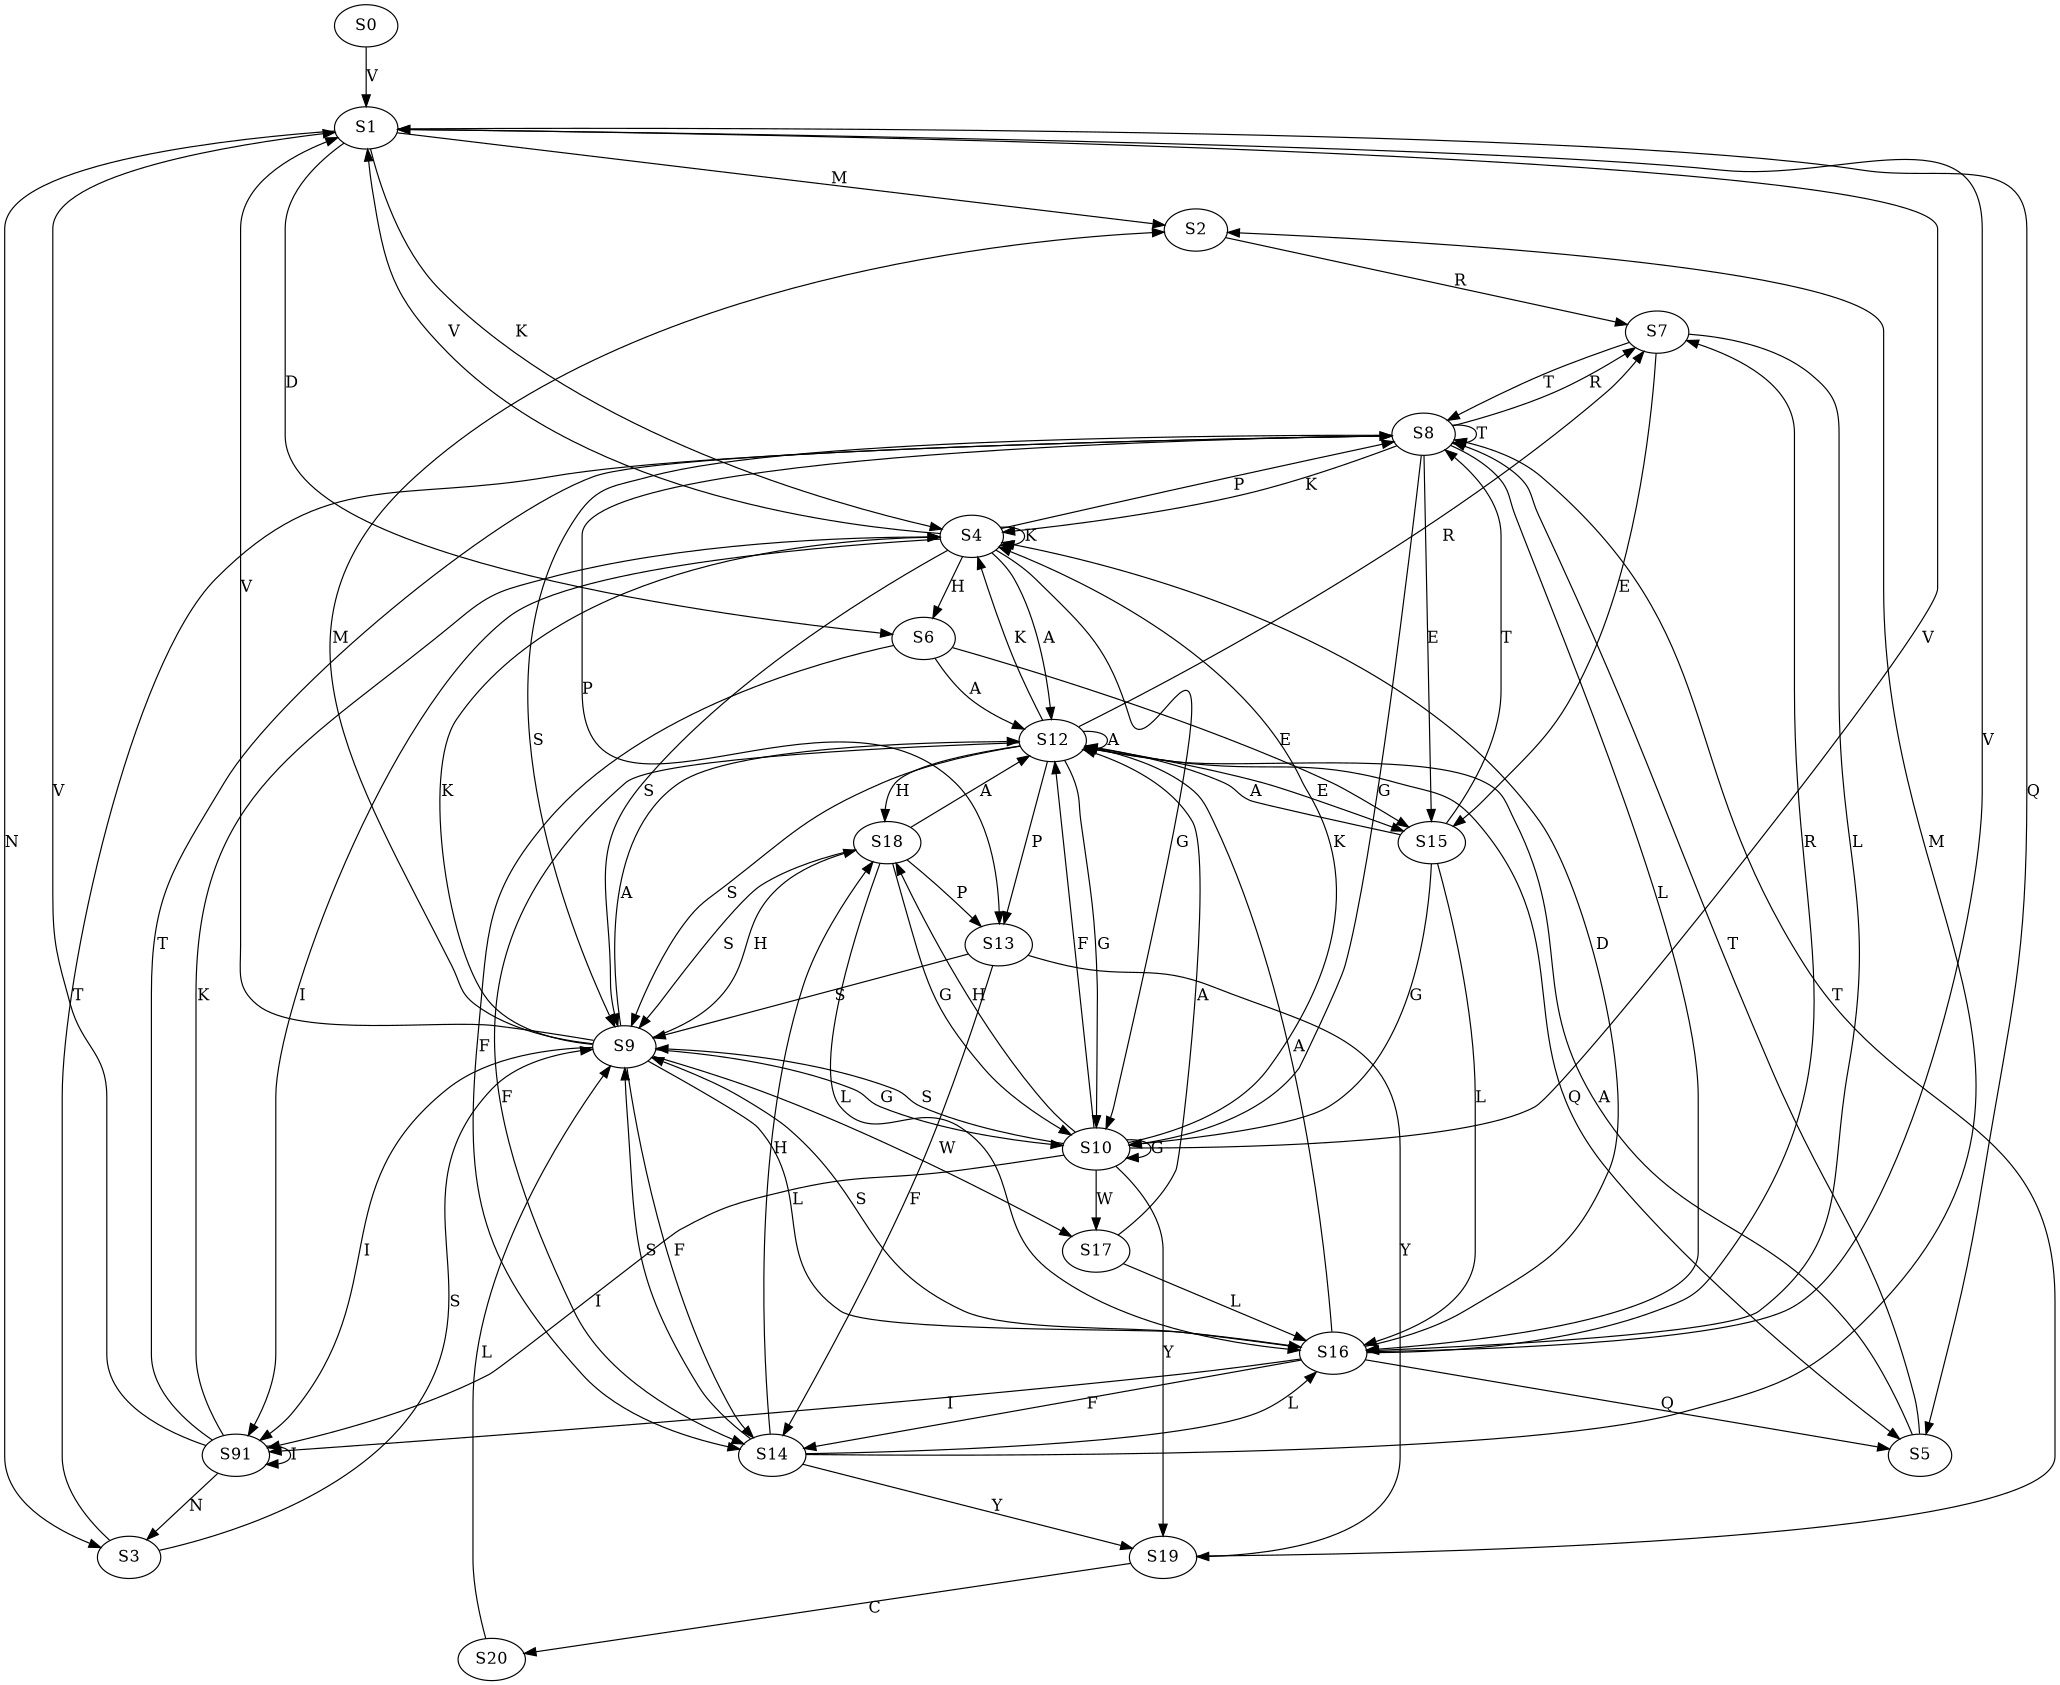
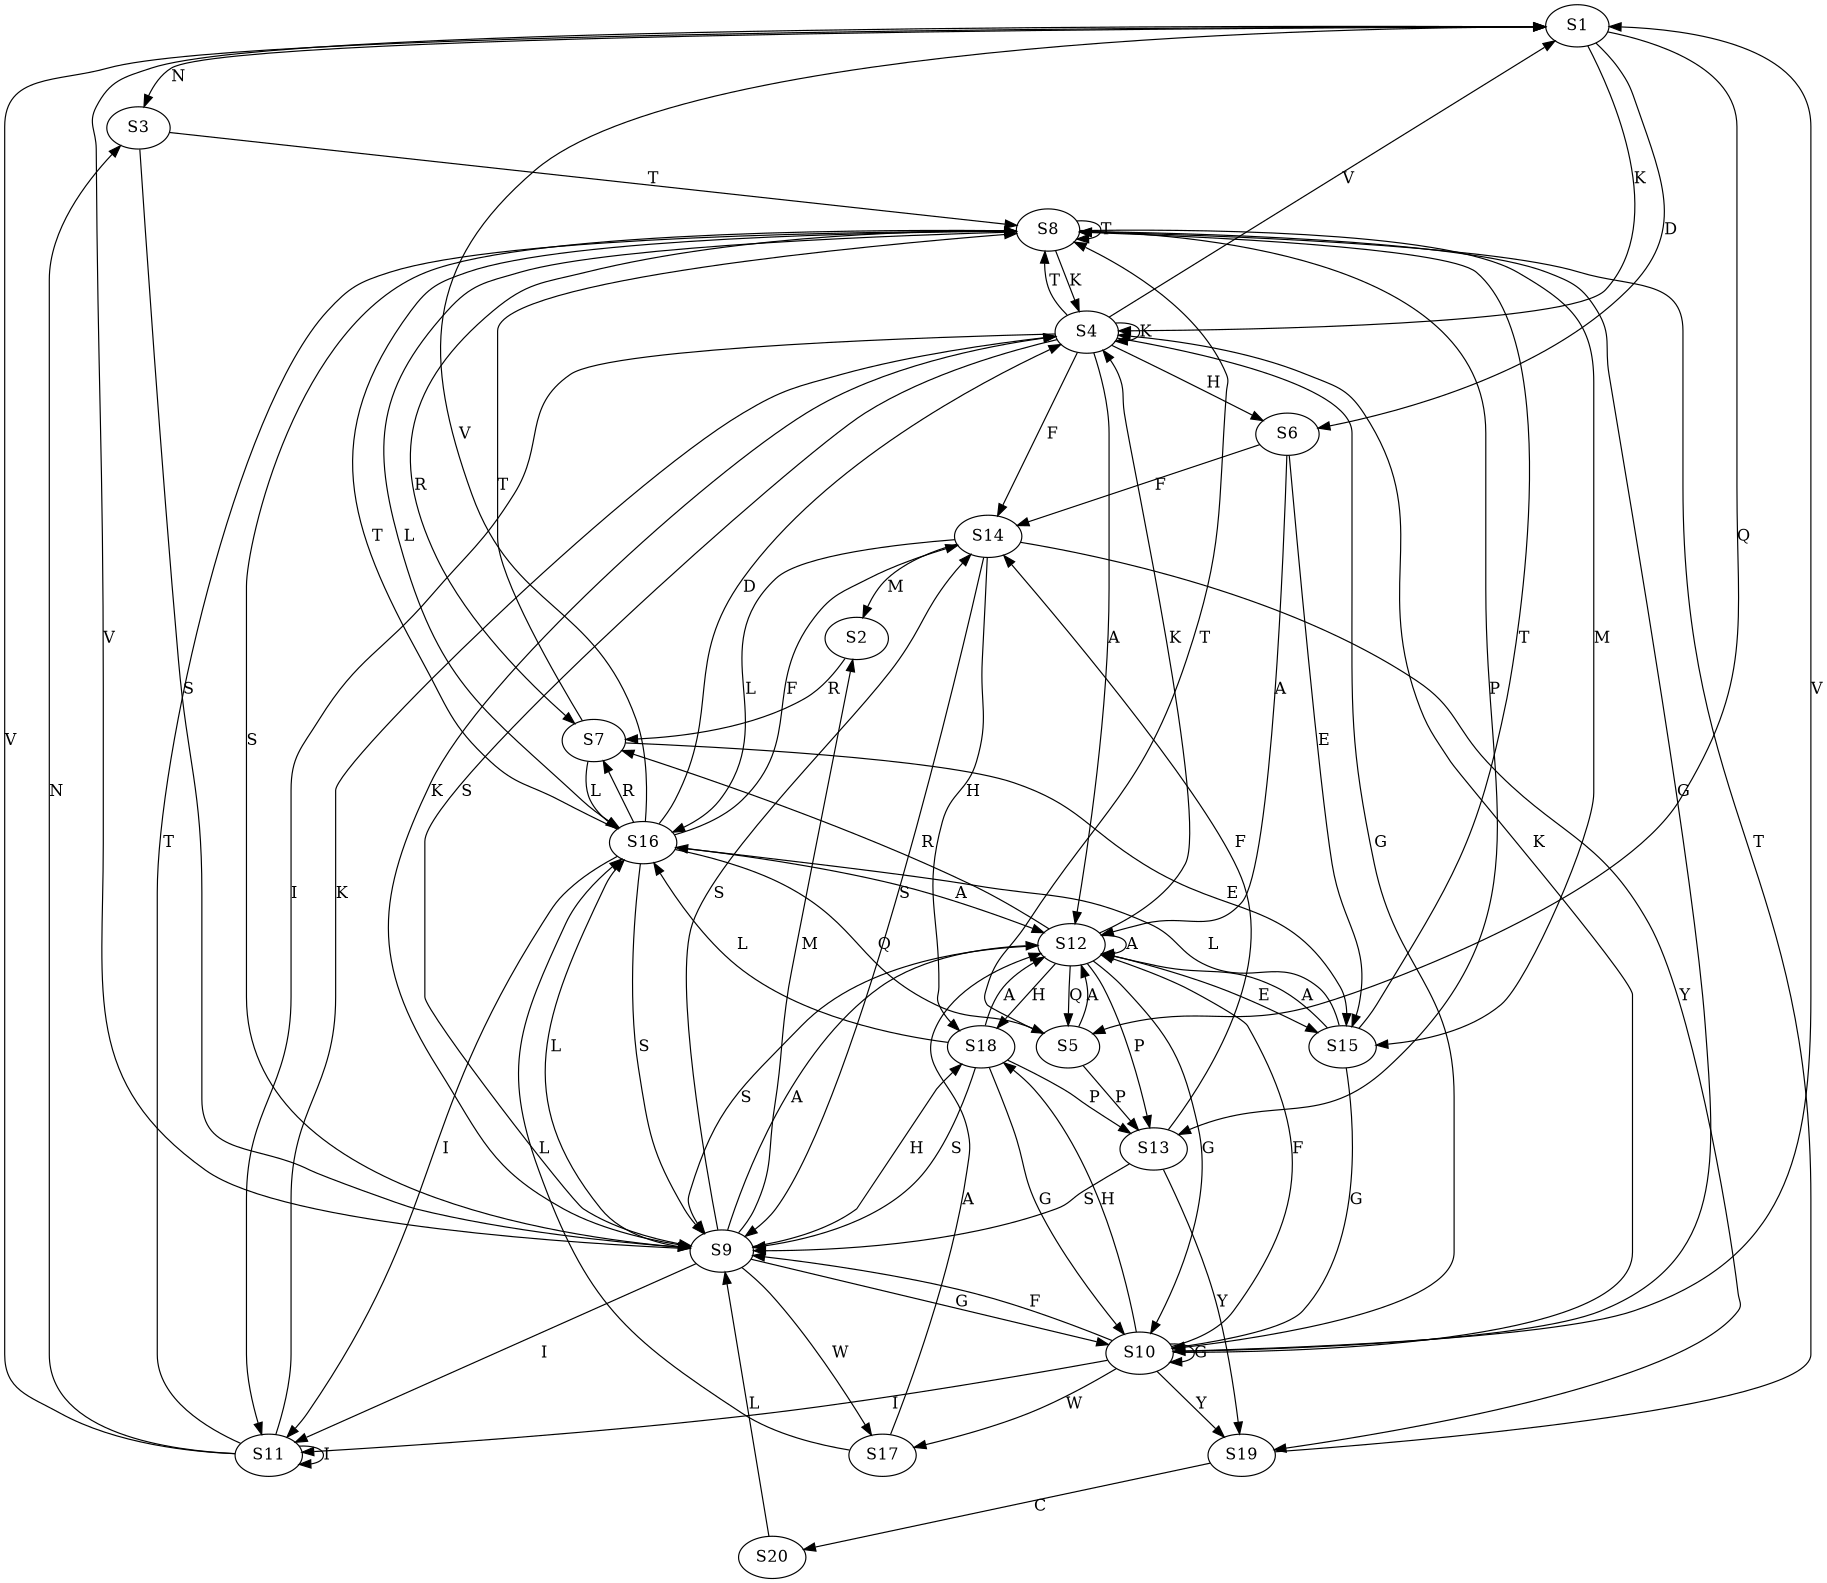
(366, 26) -> none
(775, 178) -> none
none -> (402, 325)
(1239, 485) -> (1055, 281)
(1434, 638) -> (1603, 638)
(512, 941) -> (1040, 429)
none -> (1107, 1093)
(927, 1098) -> (1035, 1302)
(680, 1251) -> (719, 894)
(236, 1455) -> (269, 1455)
